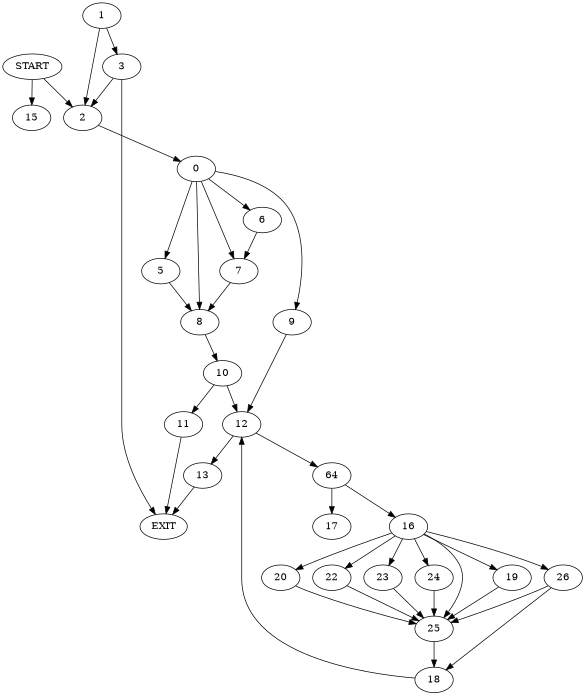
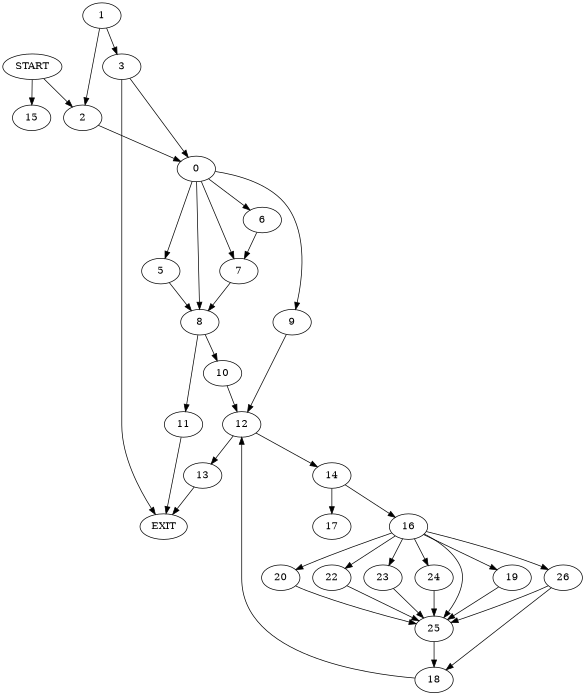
(104, 89) -> (157, 115)
(205, 396) -> (192, 370)
(332, 476) -> (332, 476)
